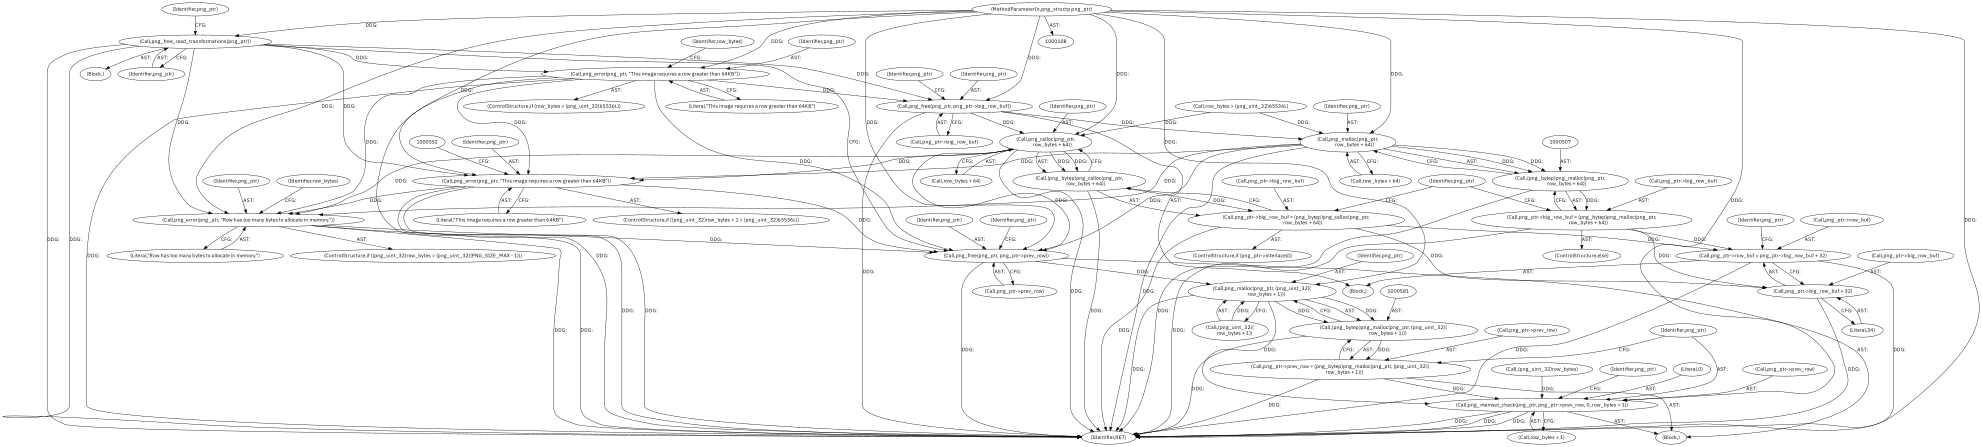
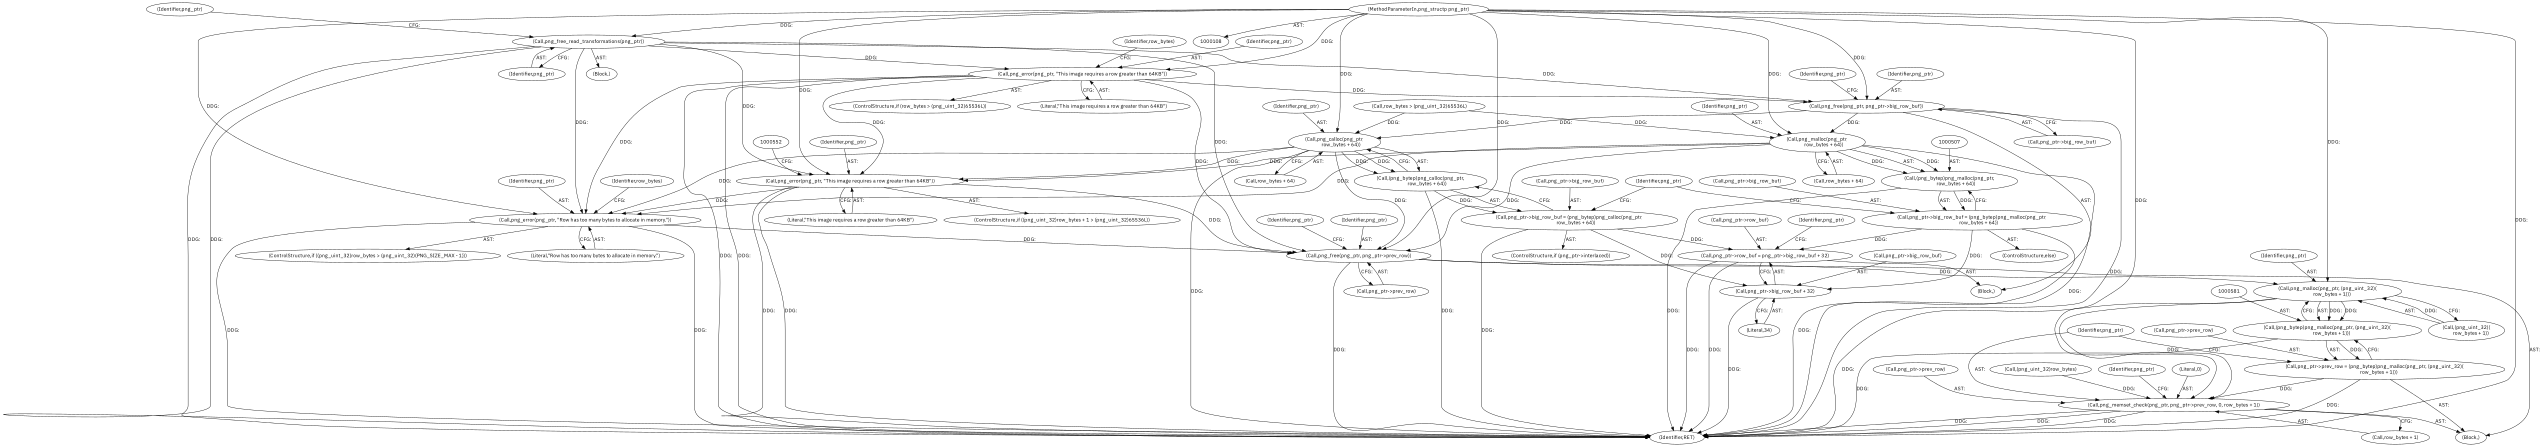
(855, 142) -> (1222, 142)
(1444, 167) -> none
